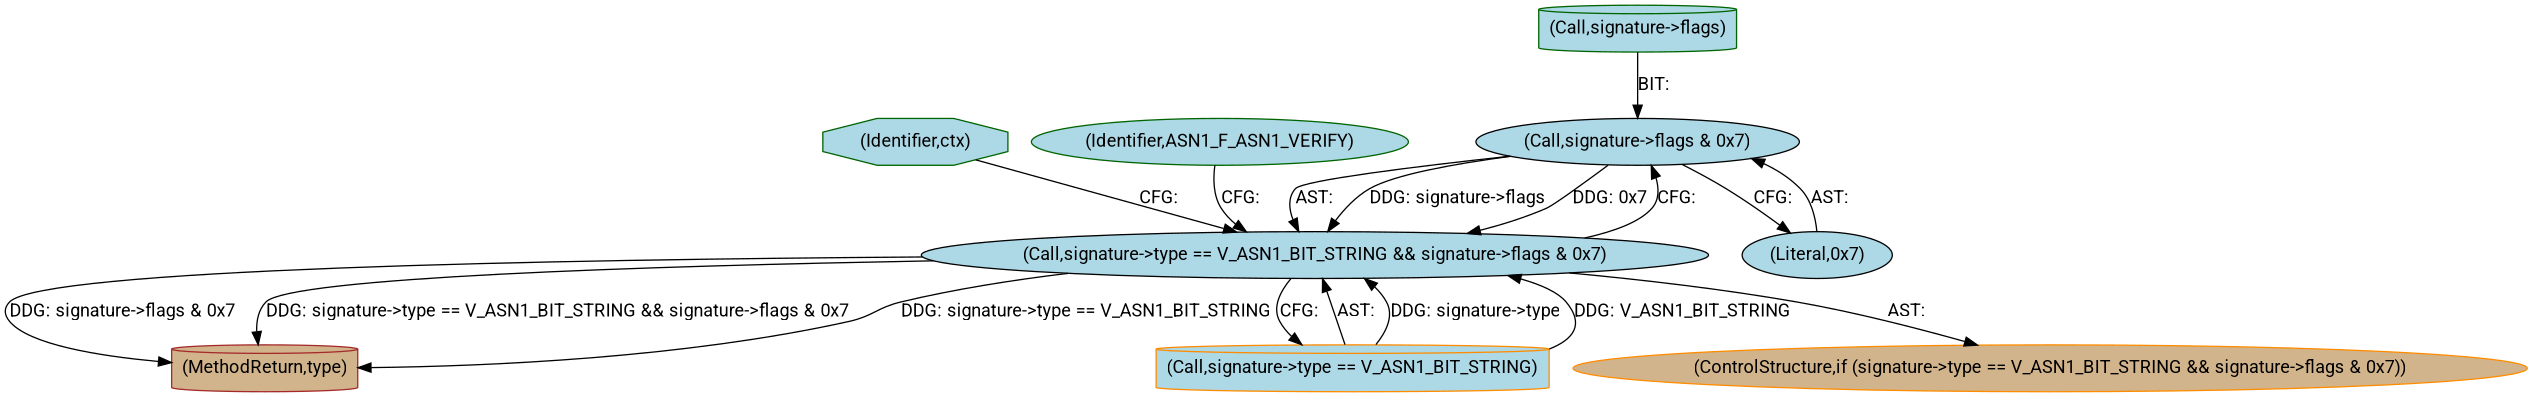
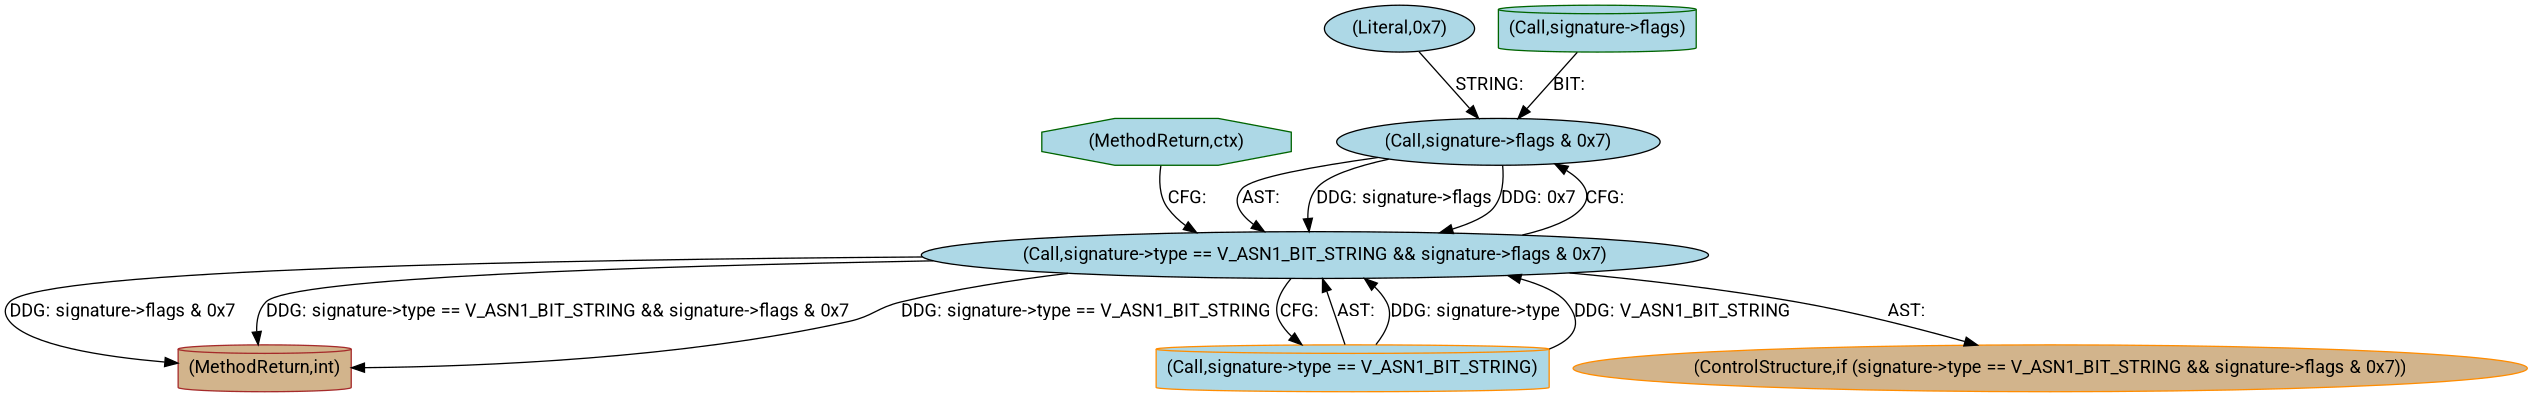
(915, 142) -> (1167, 142)
(1220, 142) -> none
(1732, 193) -> none
(1833, 198) -> (1493, 85)
(265, 368) -> (265, 368)
